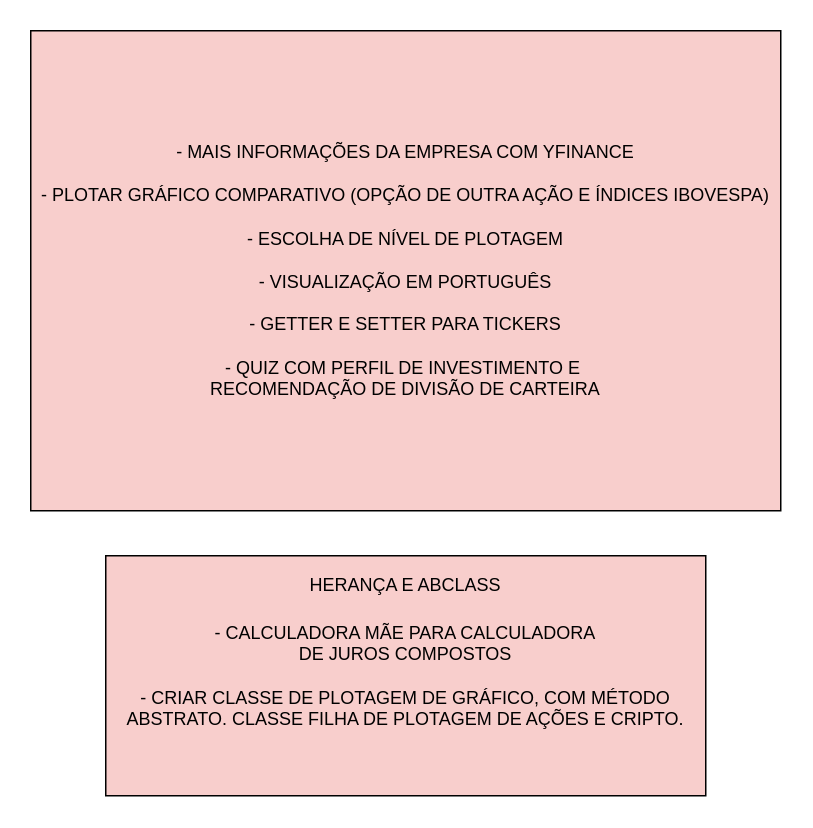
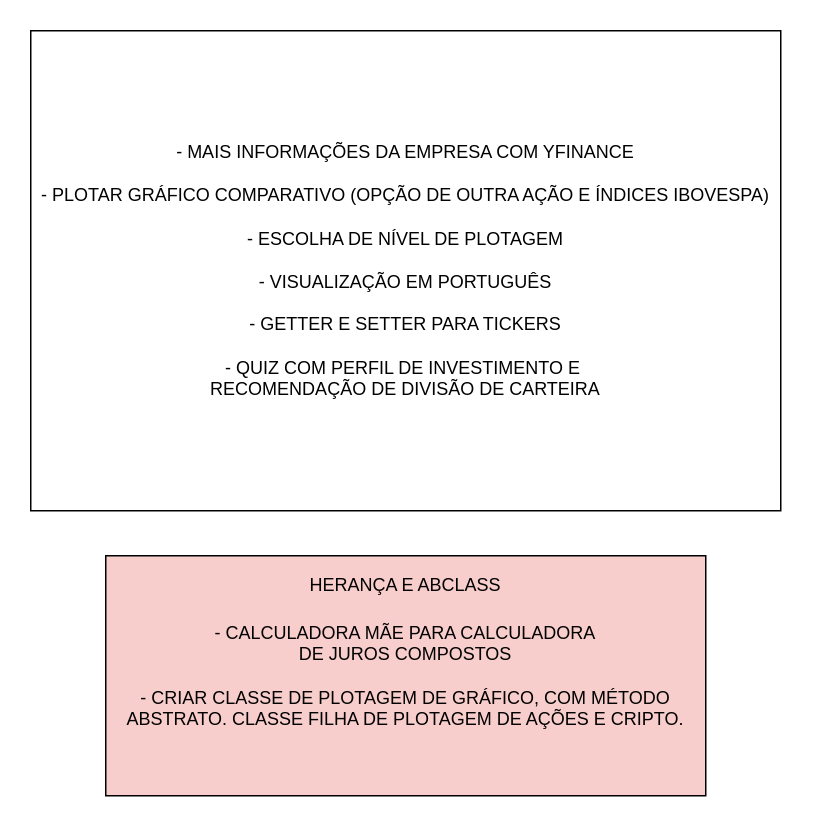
(406, 271) -> (406, 271)
